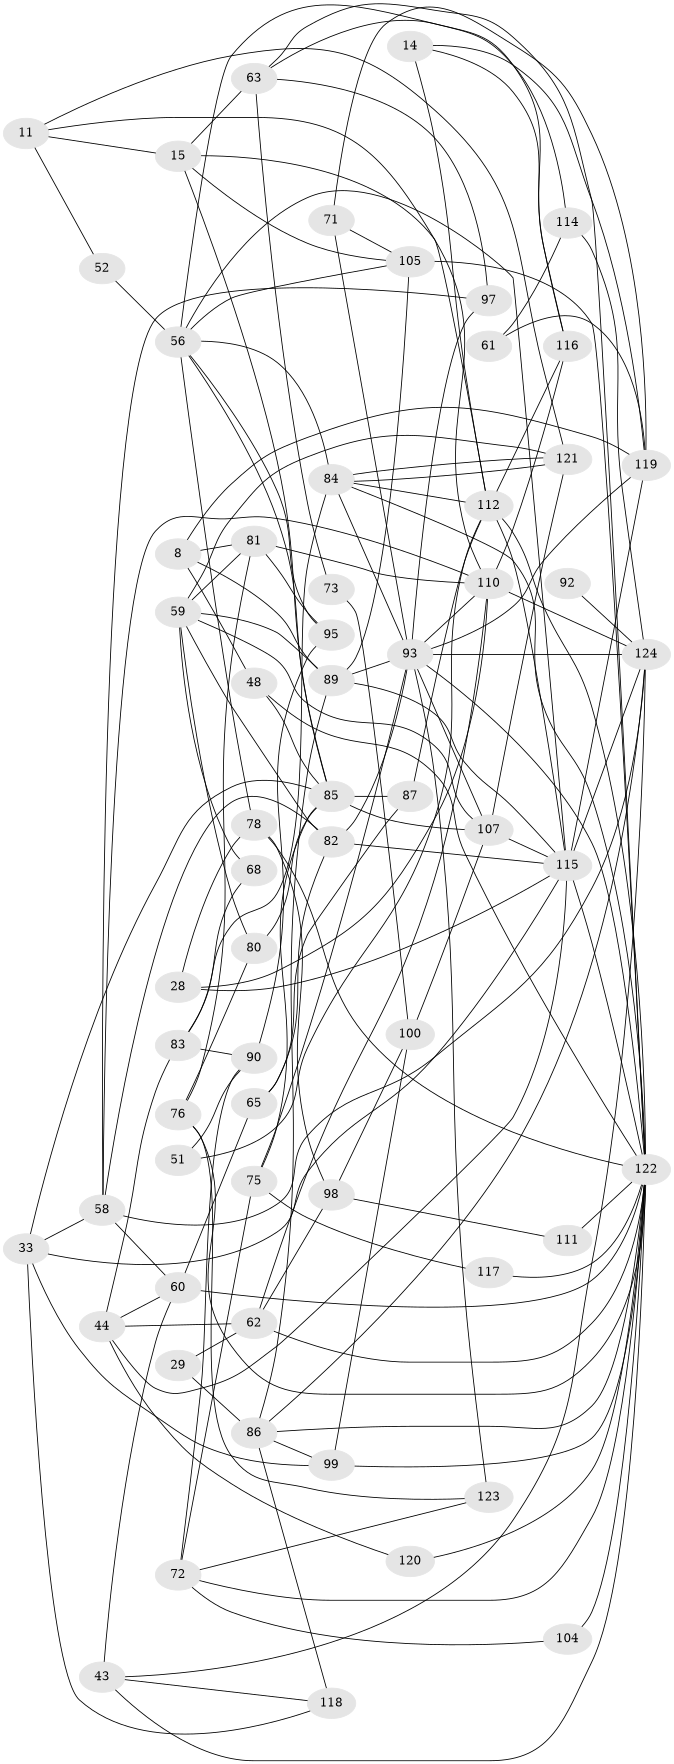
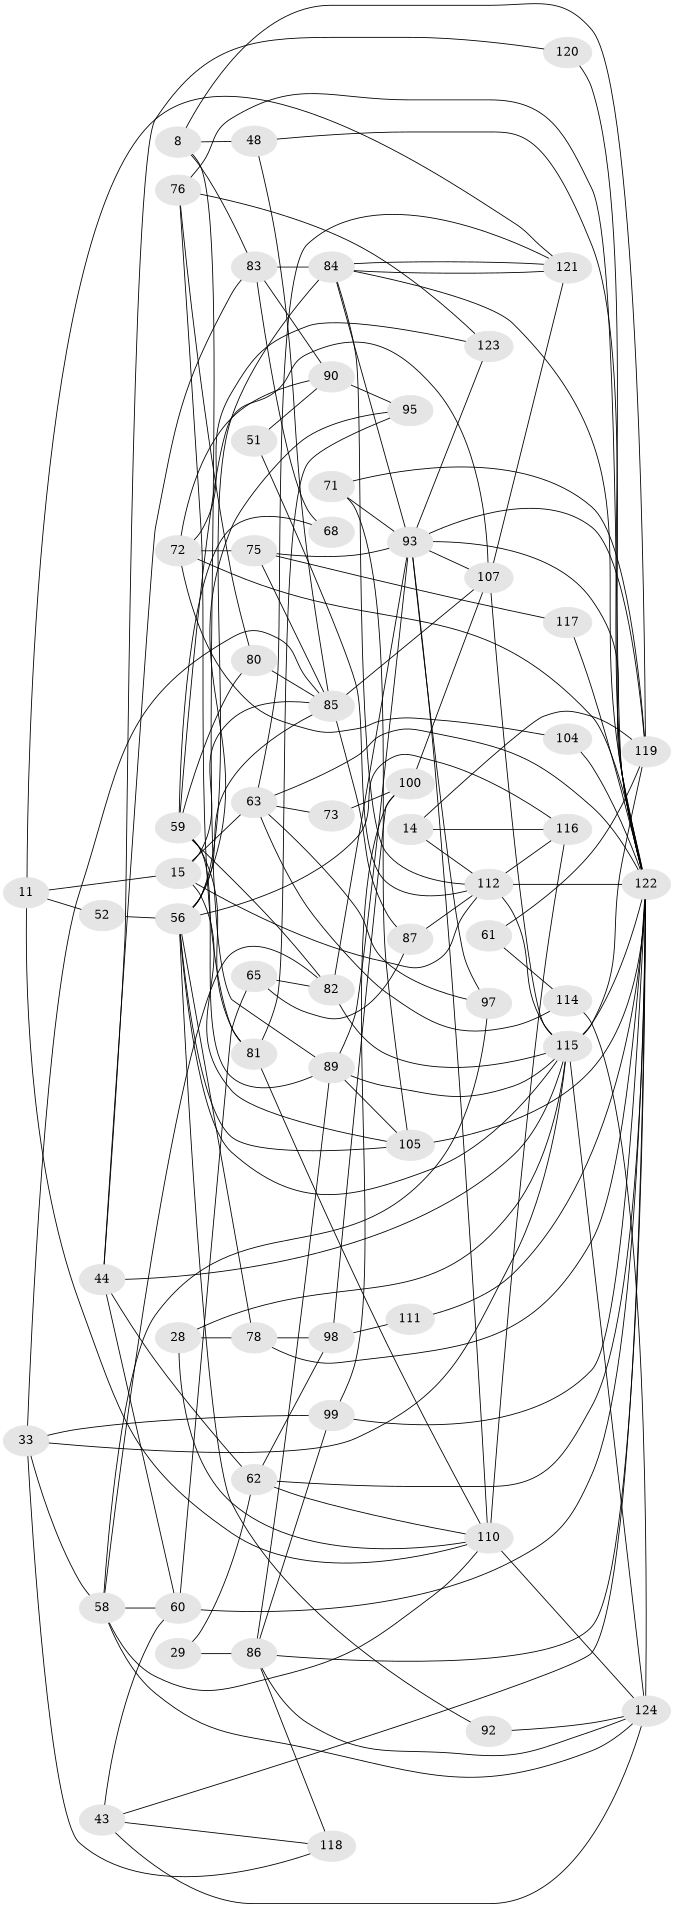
(332, 448) -> (285, 367)
(220, 547) -> (223, 205)
(518, 655) -> none
none -> (211, 1383)
